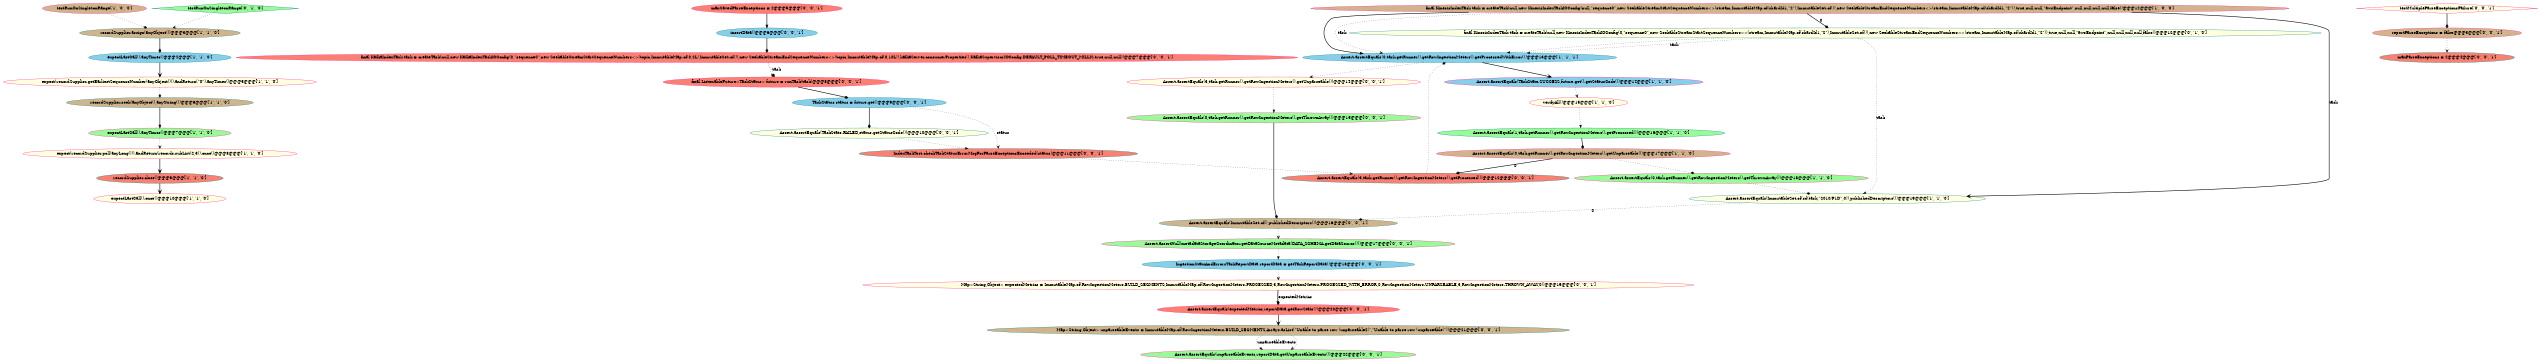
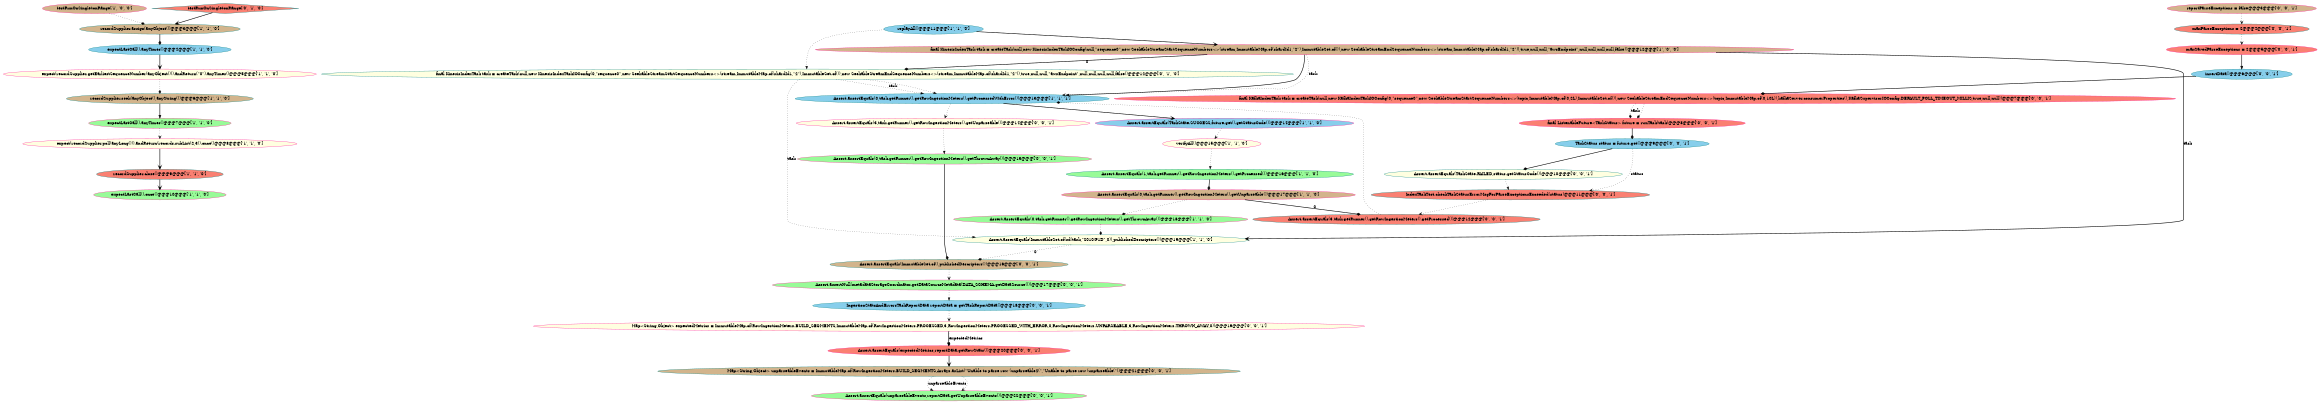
(225, 8) -> (225, 8)
(2447, 8) -> none
(195, 20) -> (195, 18)
none -> (934, 29)
none -> (2242, 38)
(160, 199) -> (160, 195)
